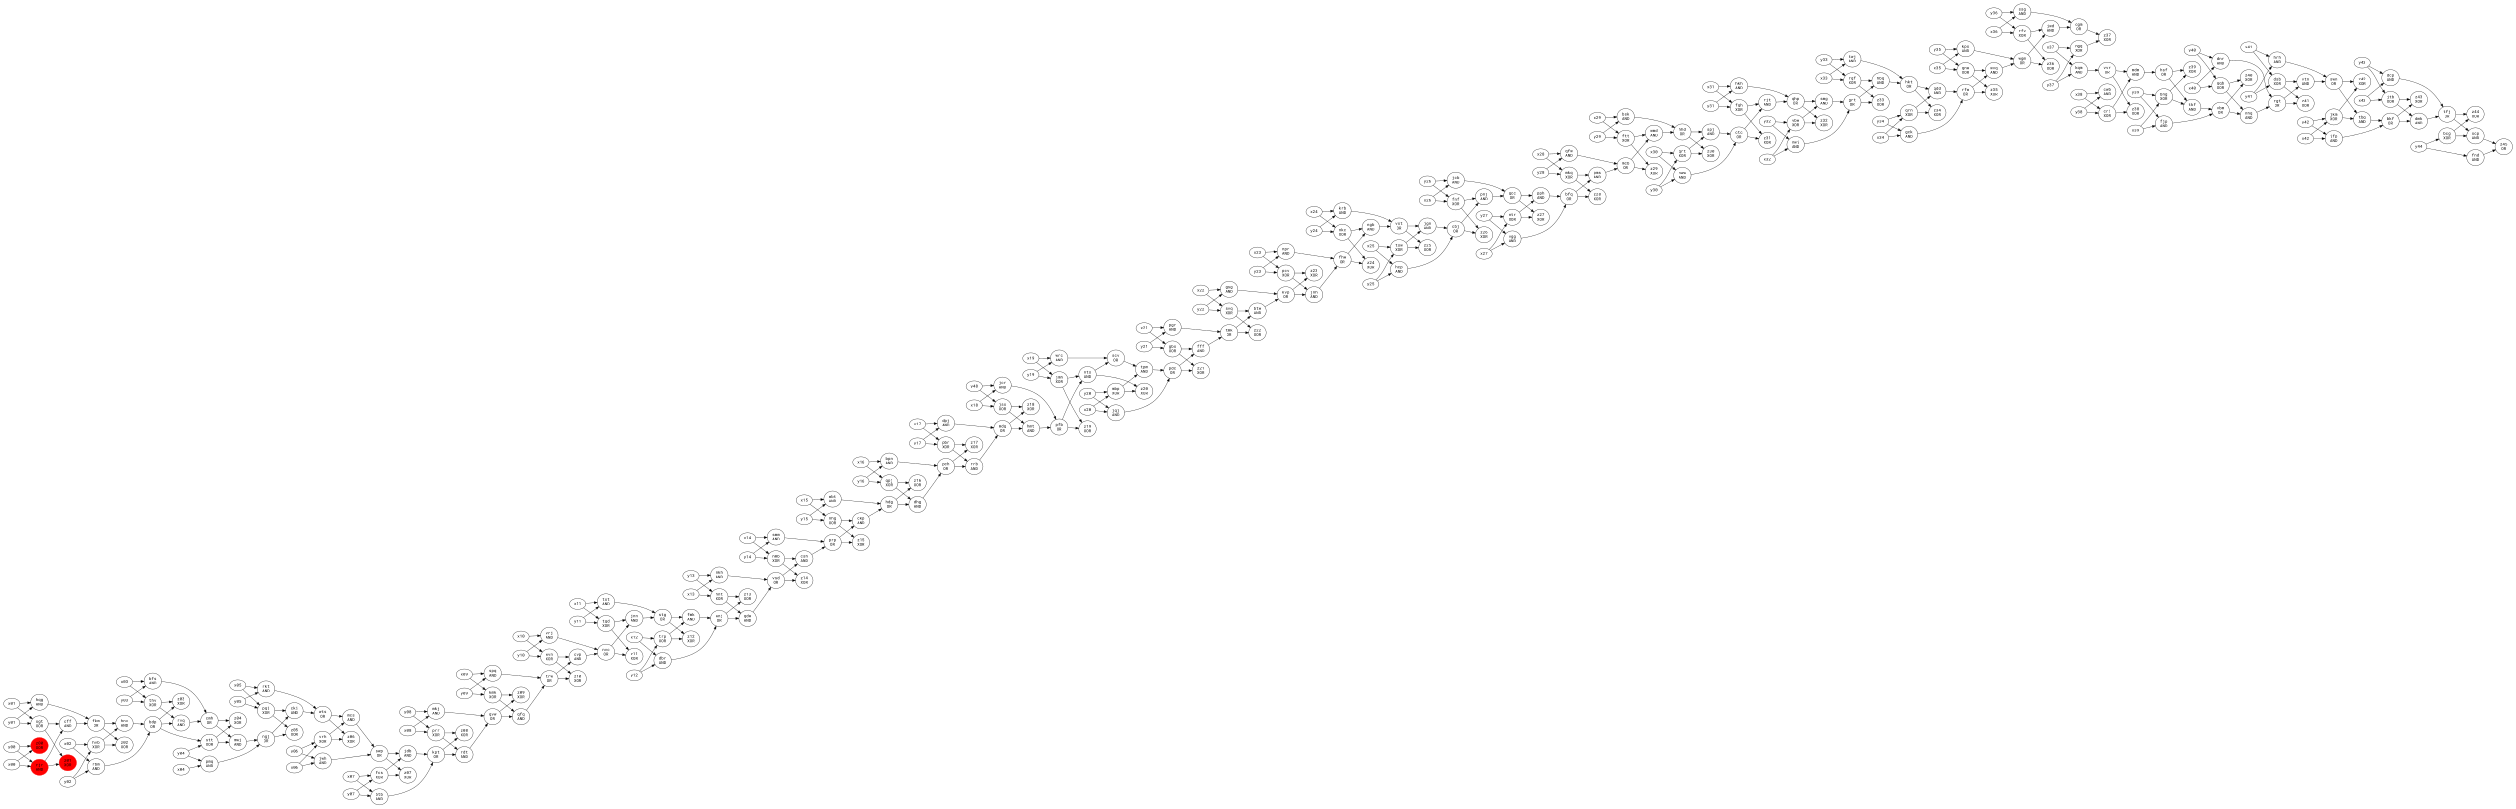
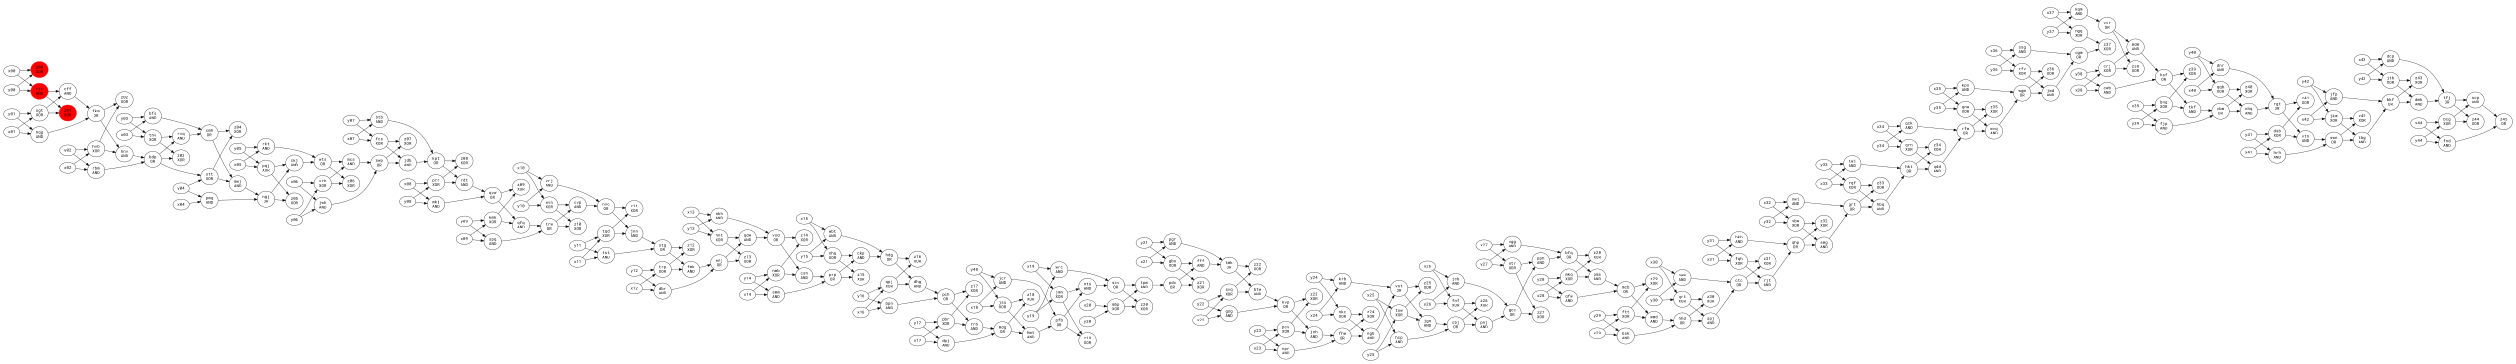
none -> (2134, 84)
none -> (2419, 123)
(1116, 378) -> (1129, 295)
(1116, 413) -> none
